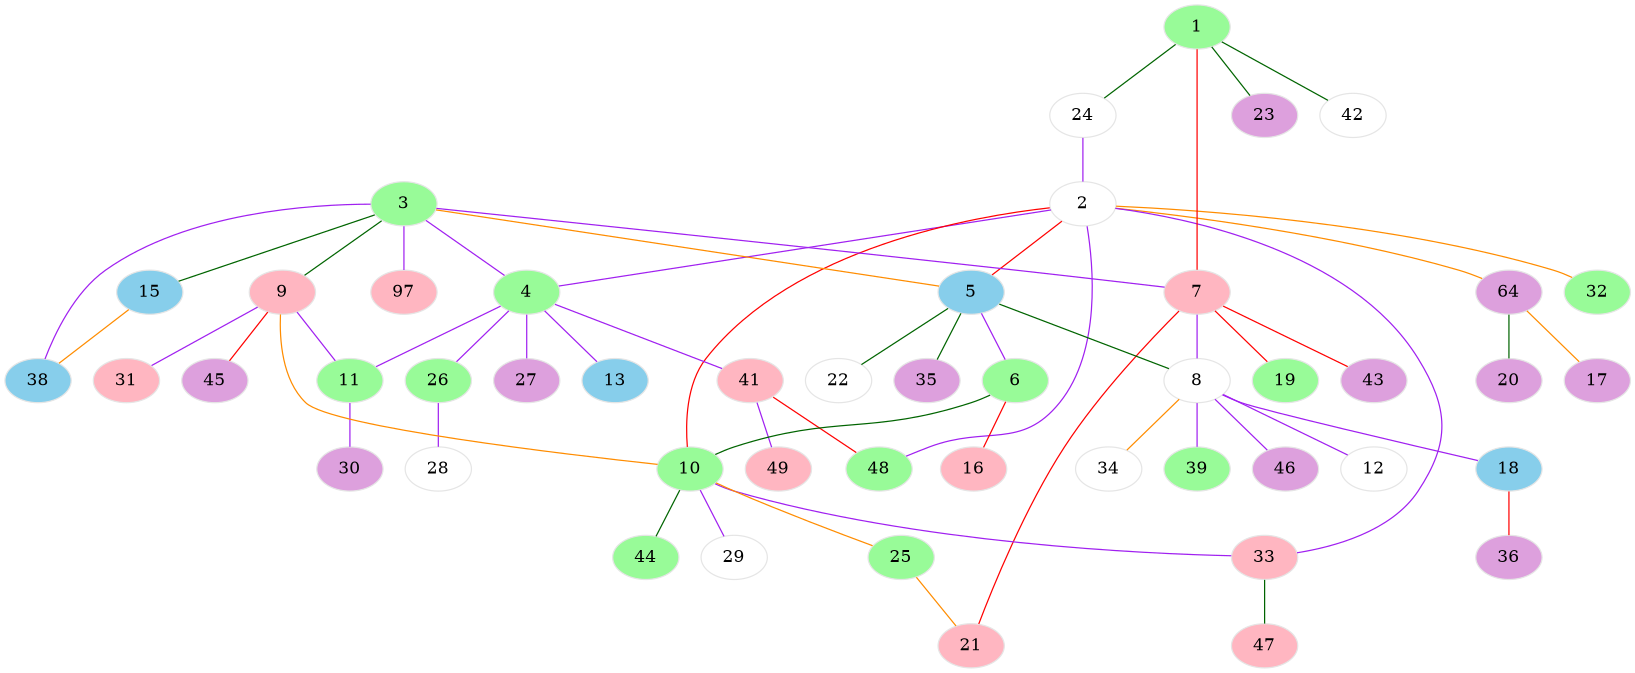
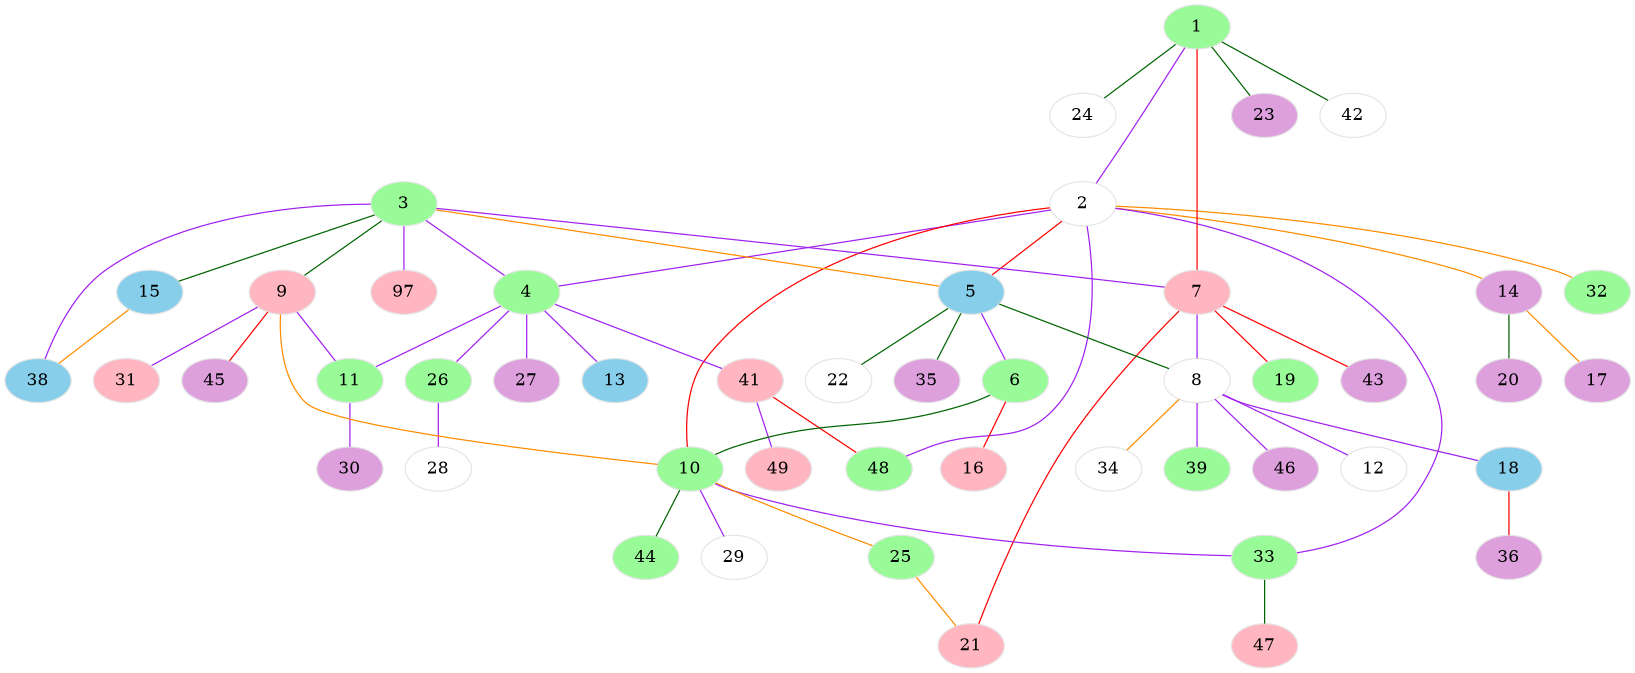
(1083, 160) -> (1141, 116)
(1509, 292) -> (1509, 292)
(1265, 557) -> (1265, 557)
